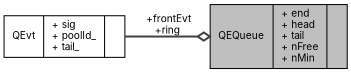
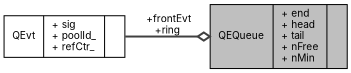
(66, 47) -> (74, 47)
